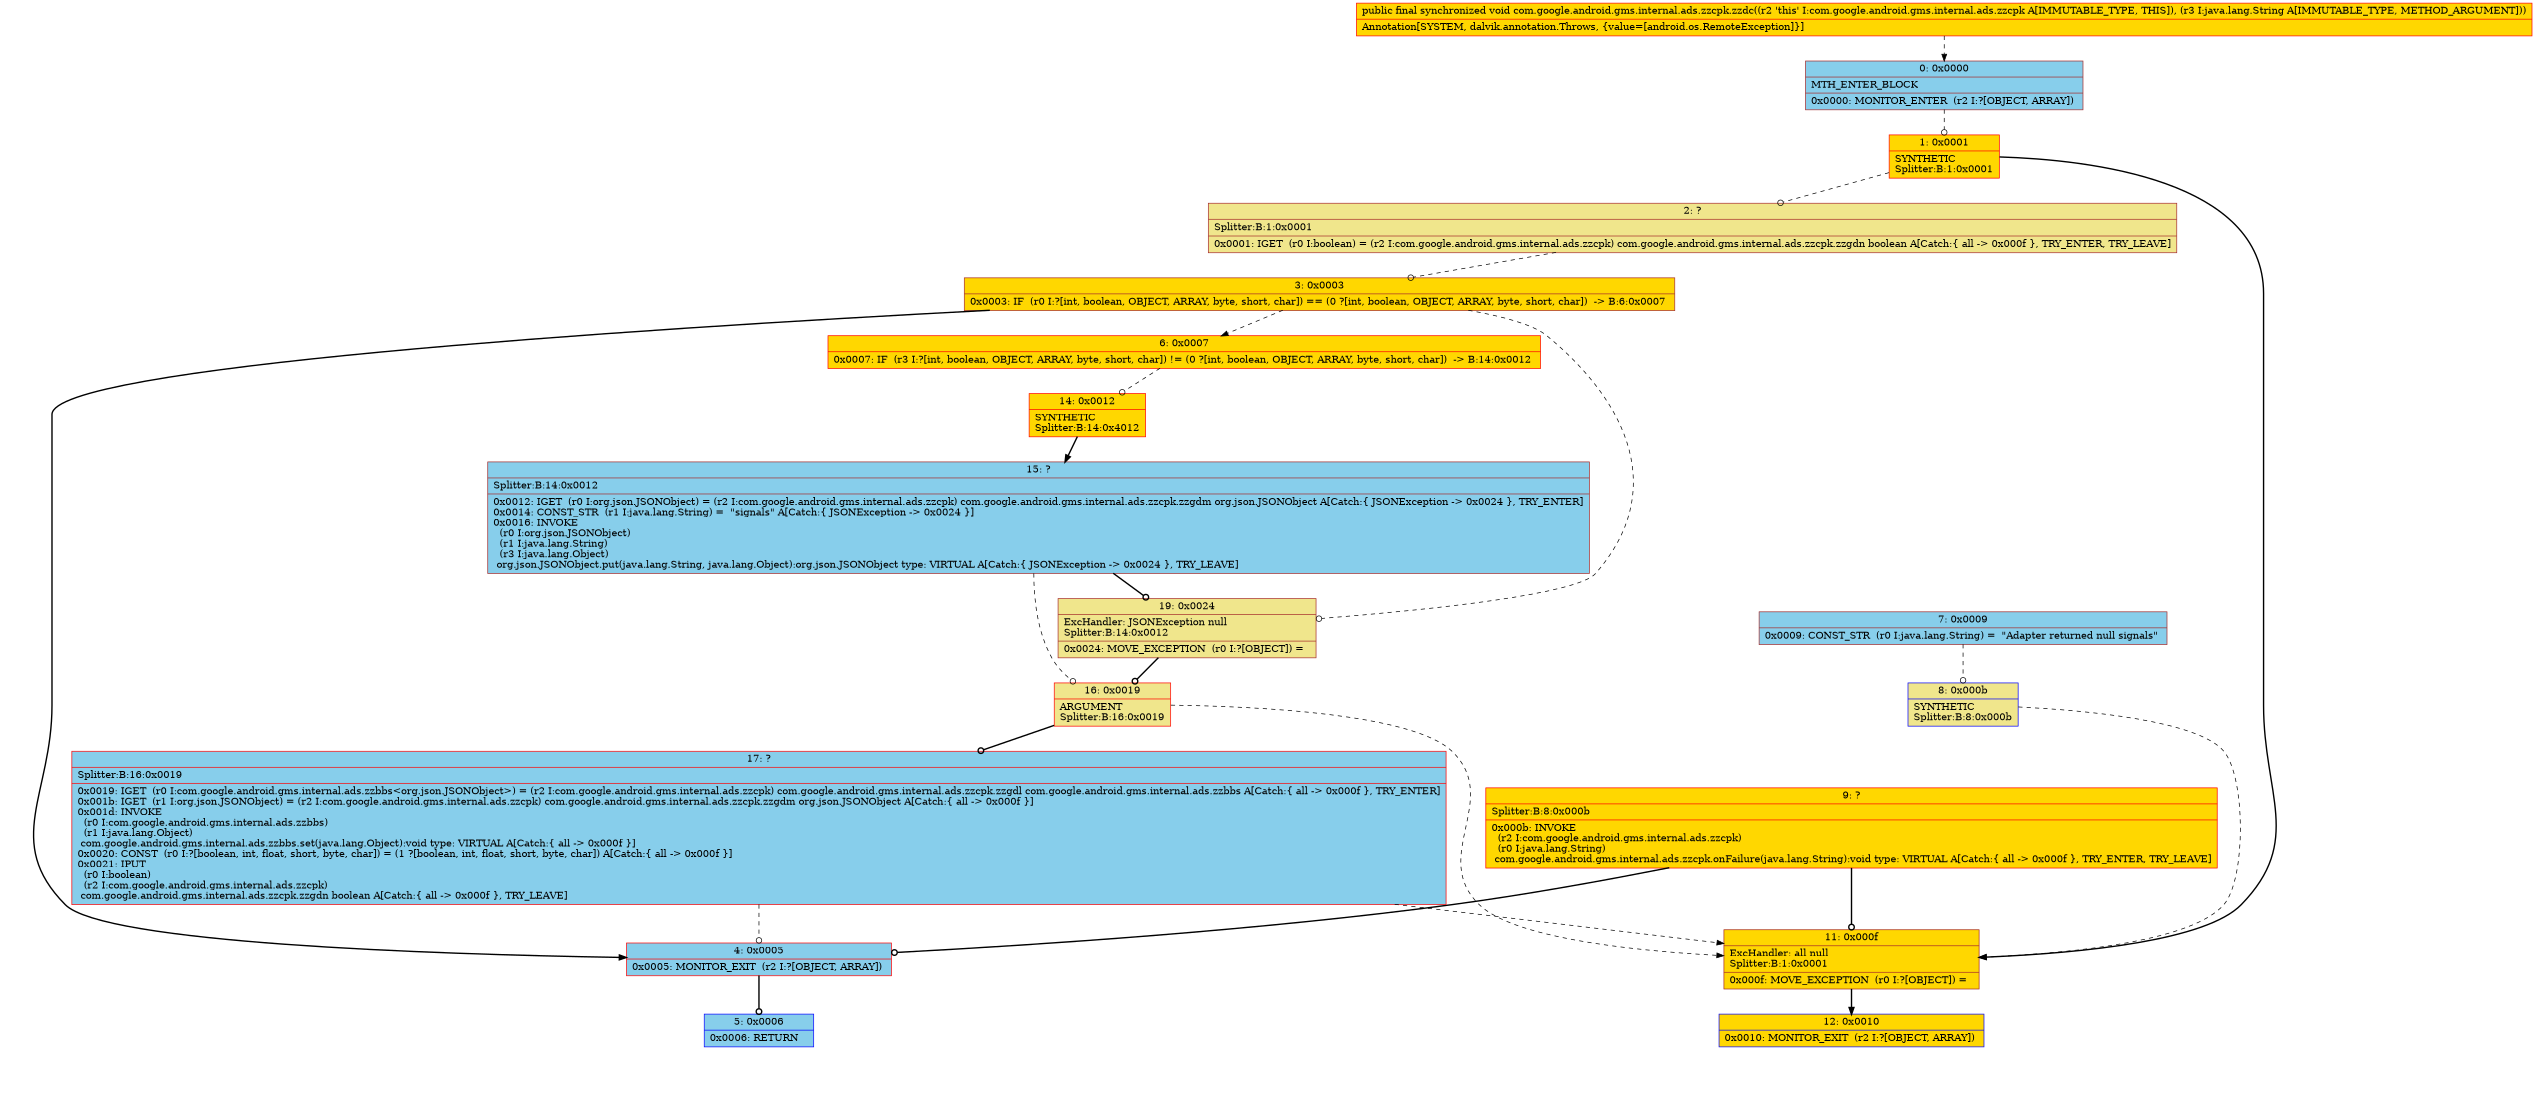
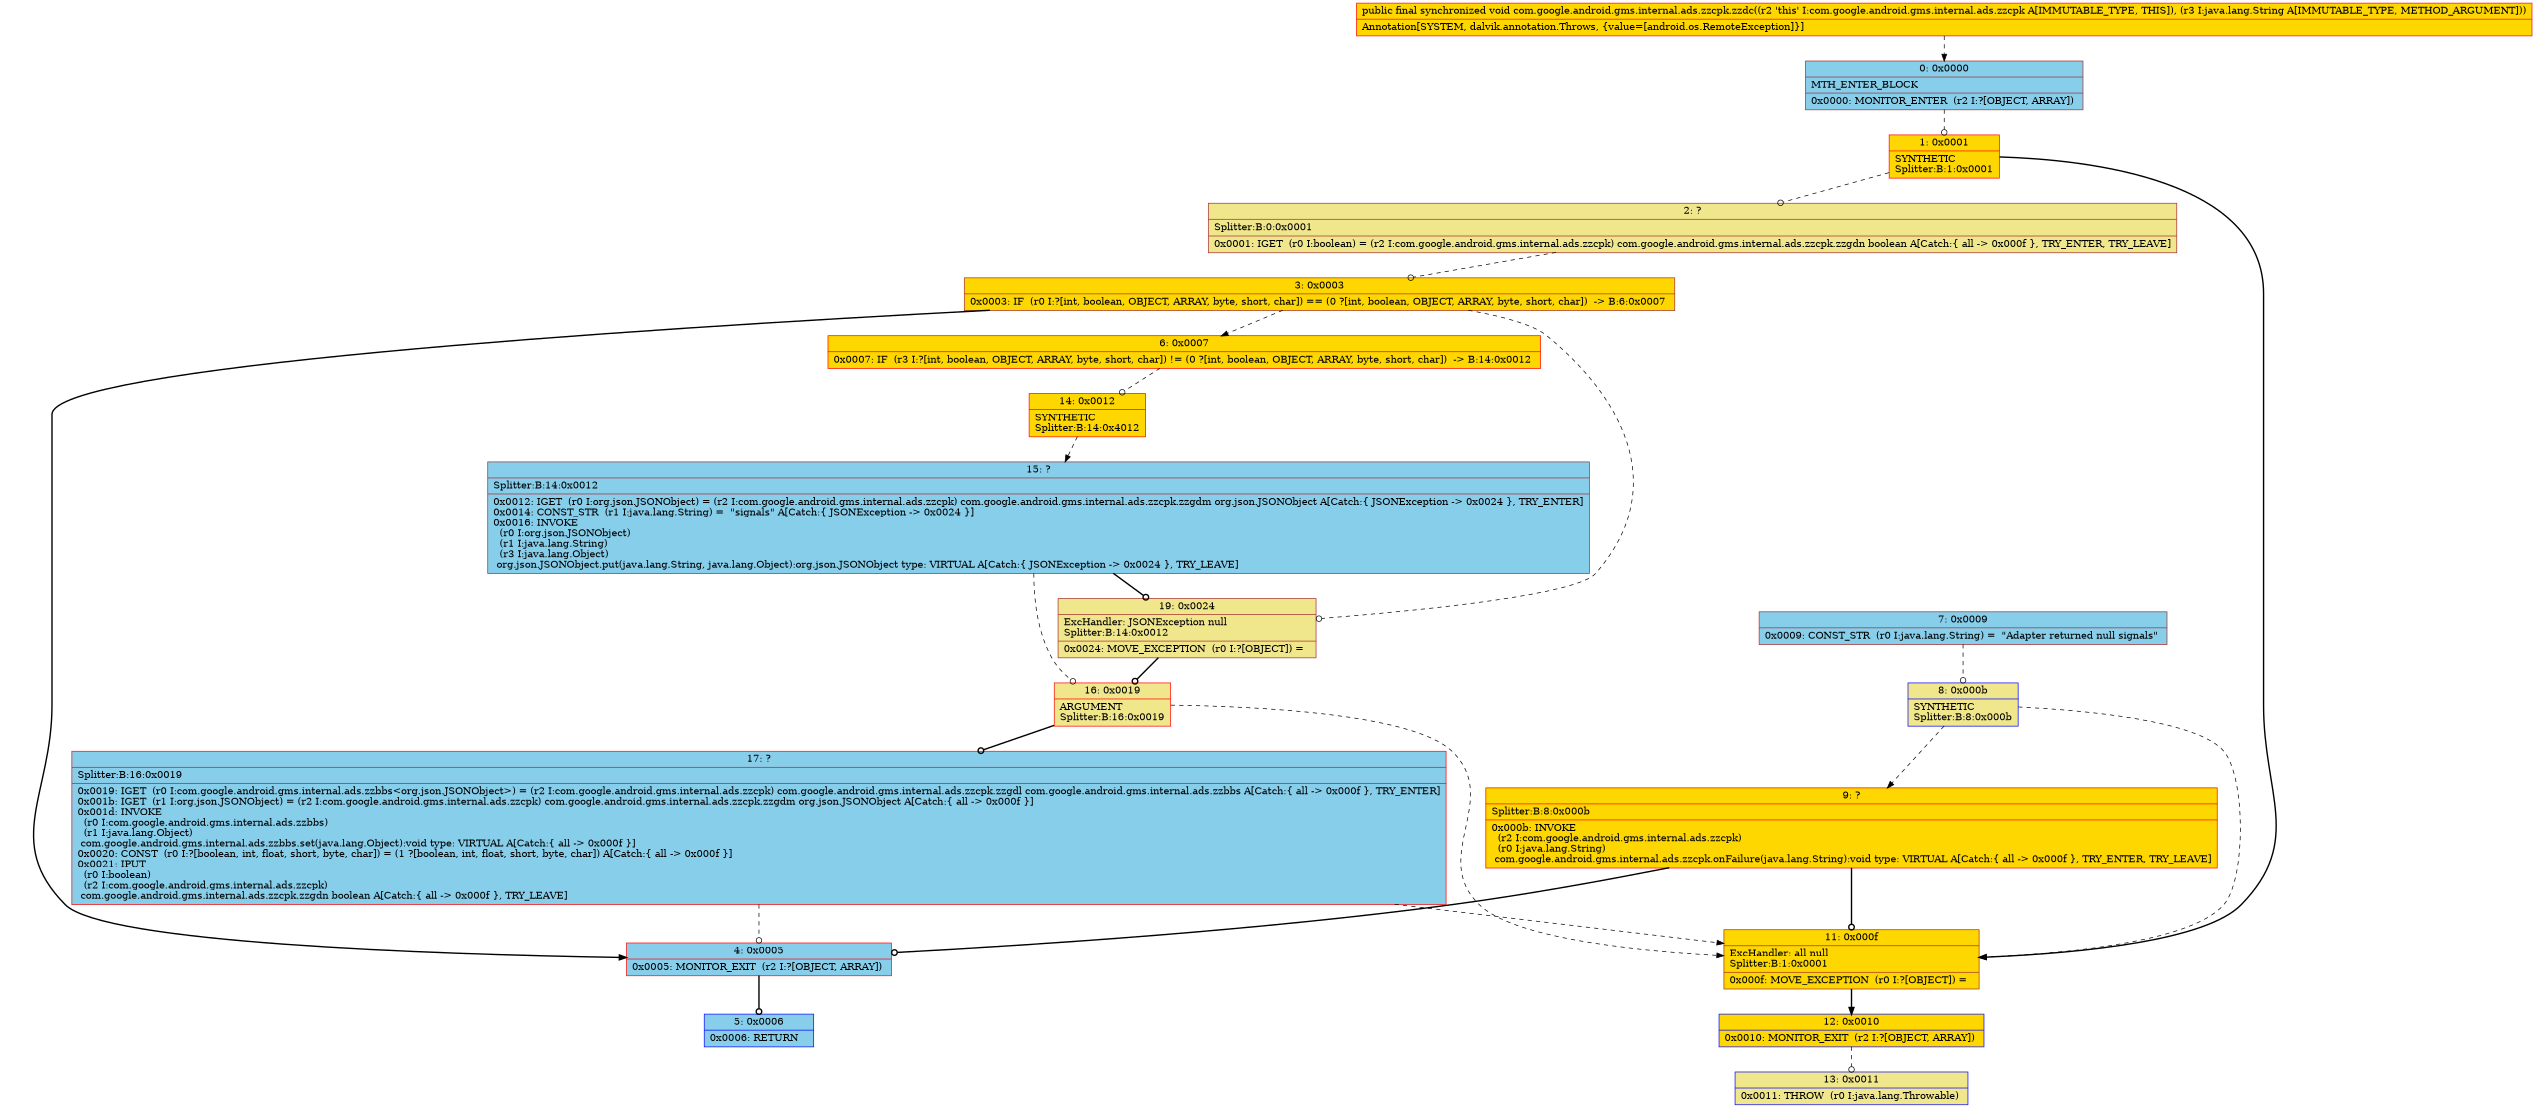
(1263, 227) -> (1263, 227)
(1073, 446) -> (1073, 446)
none -> (1918, 754)
none -> (1852, 1088)
